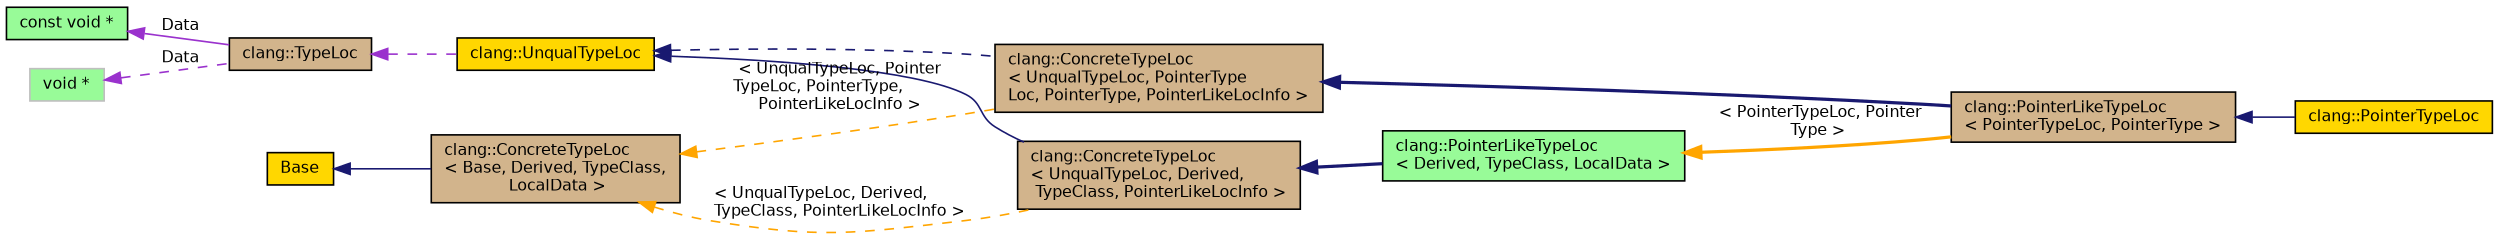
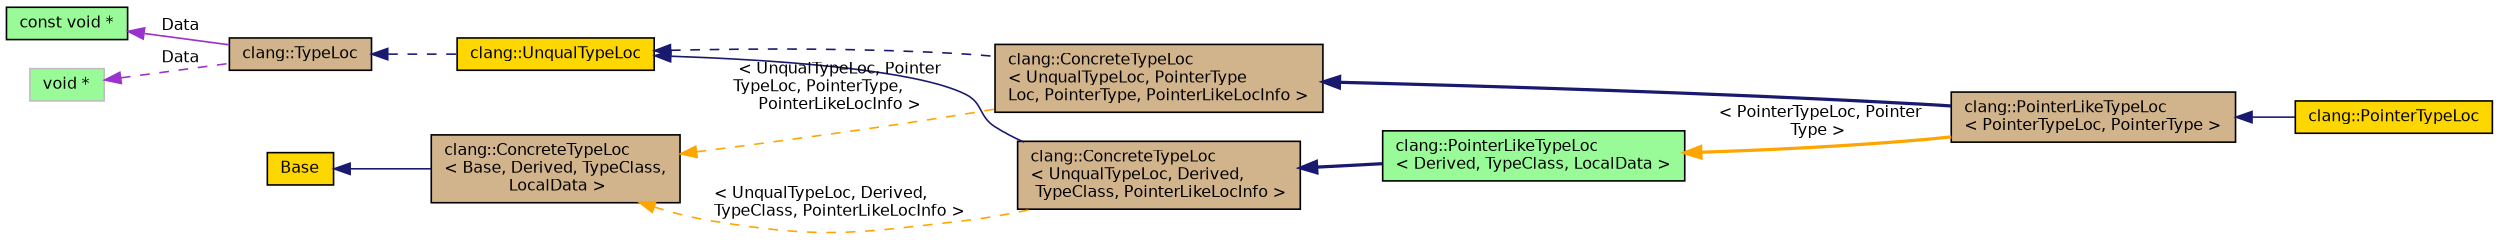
(423, 54) -> (423, 54)
